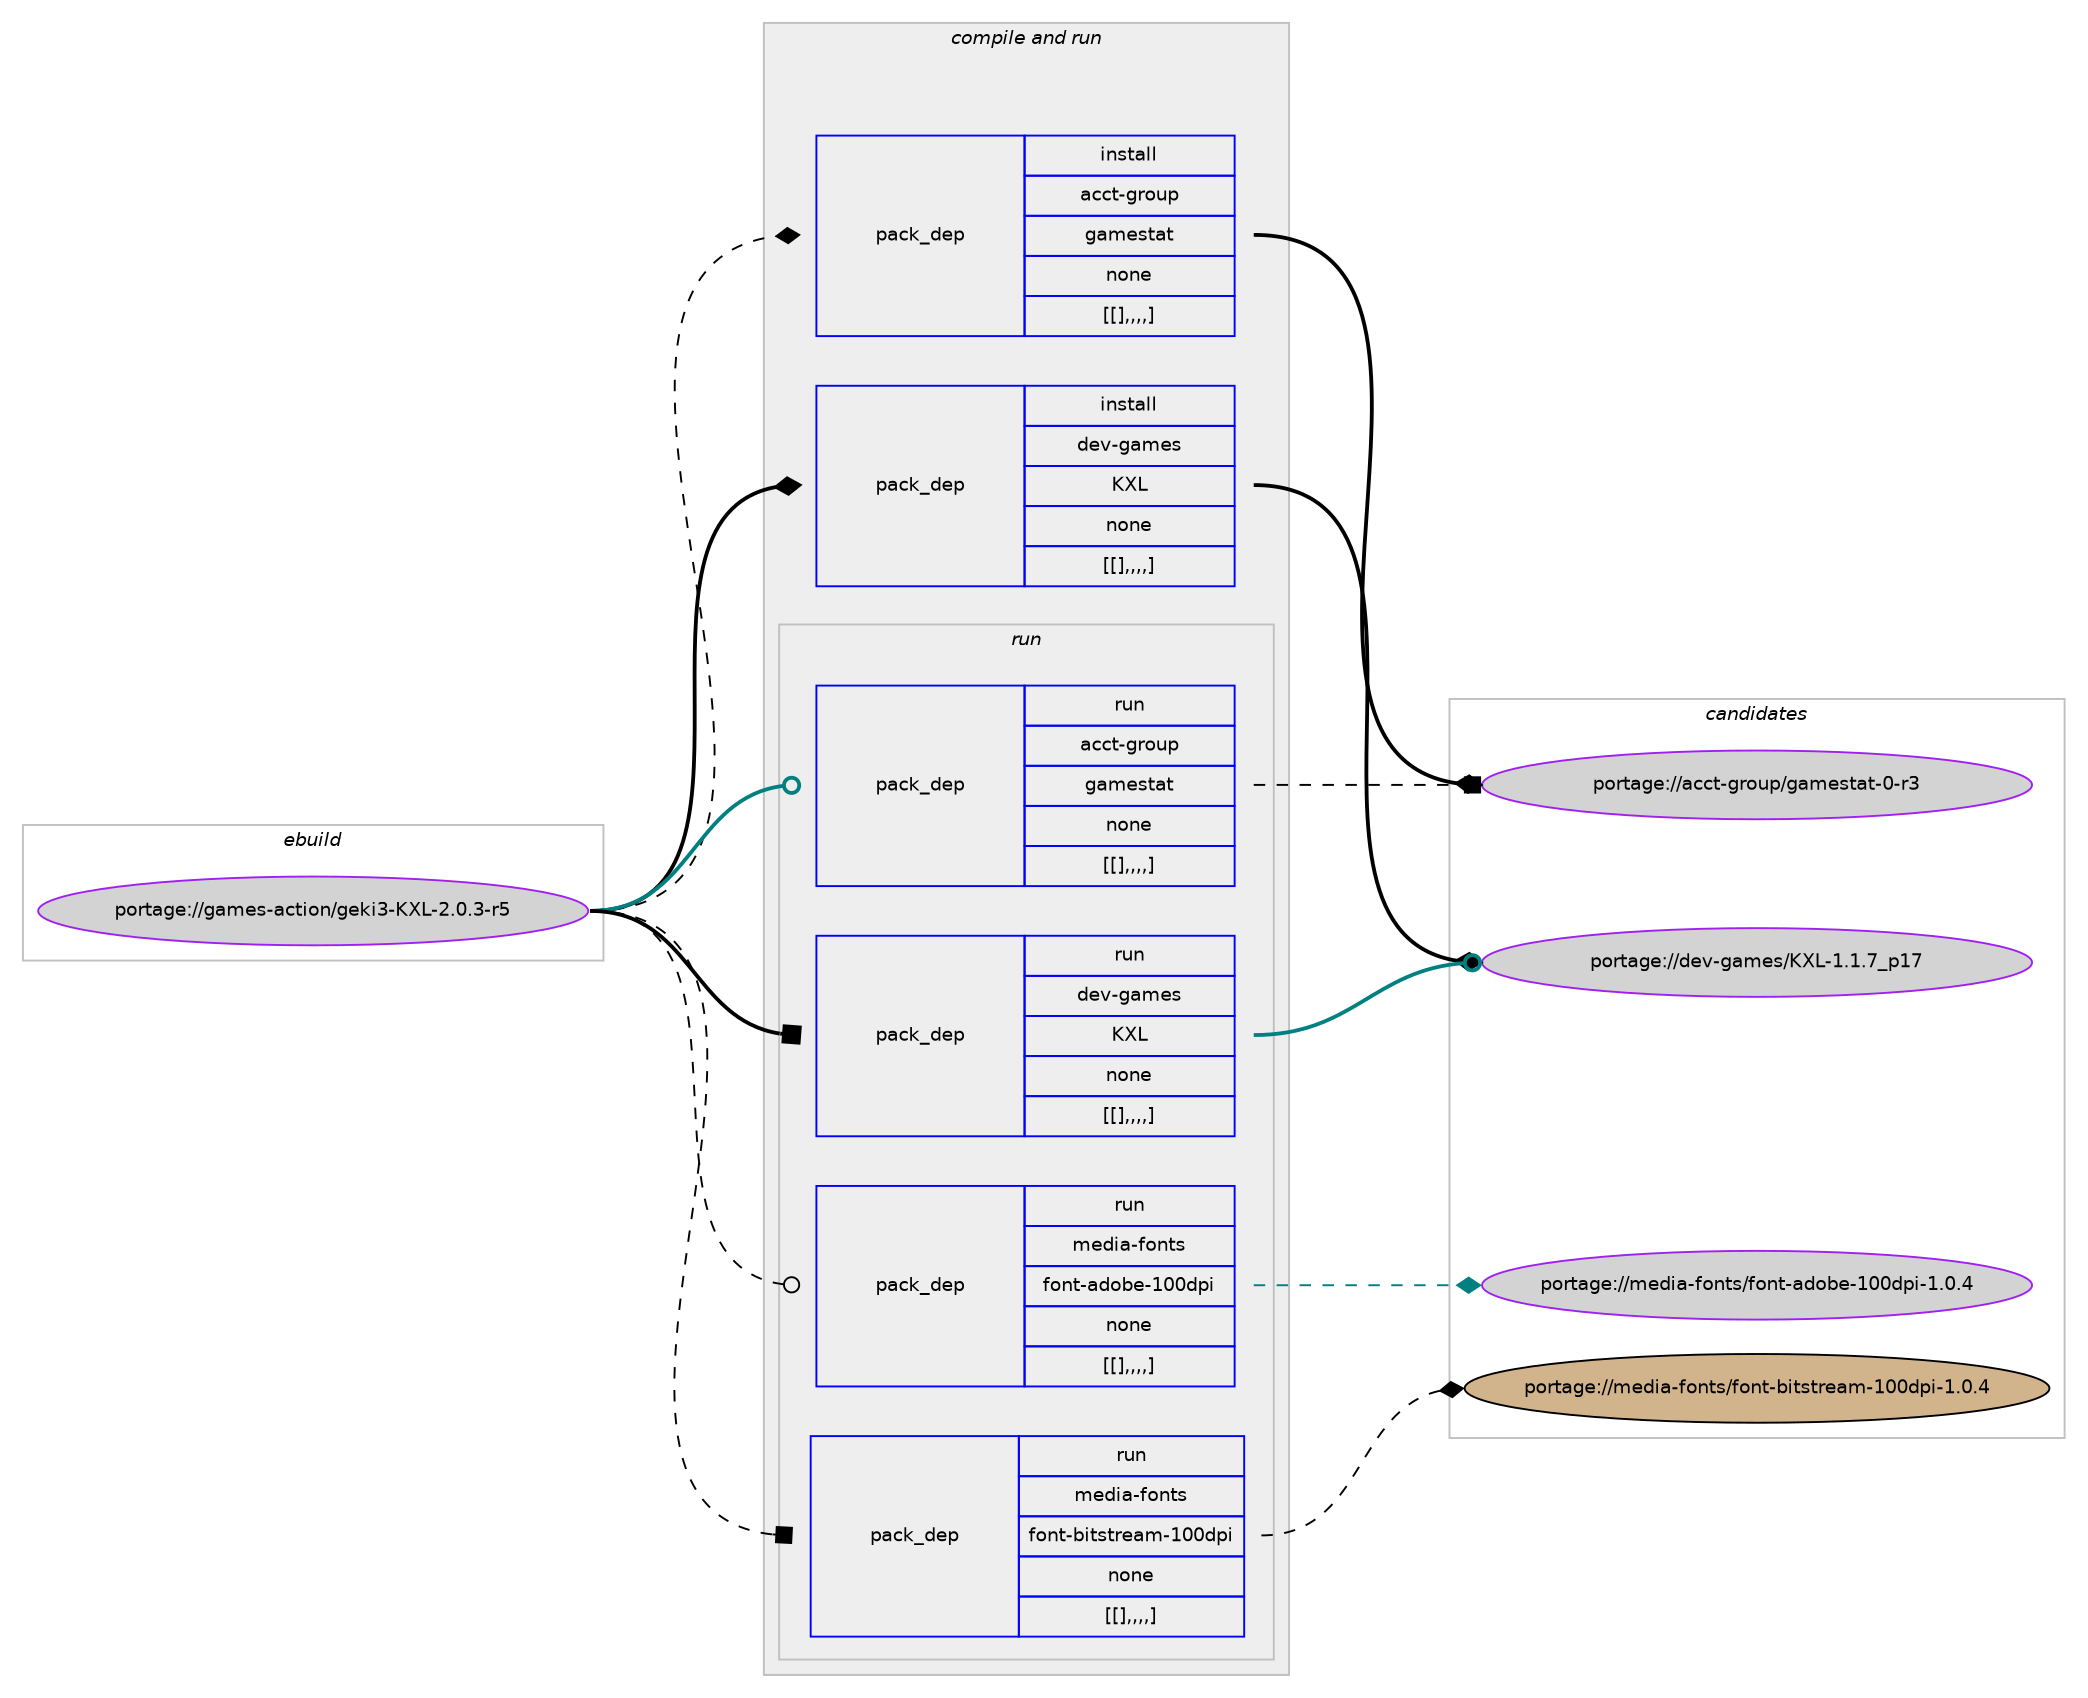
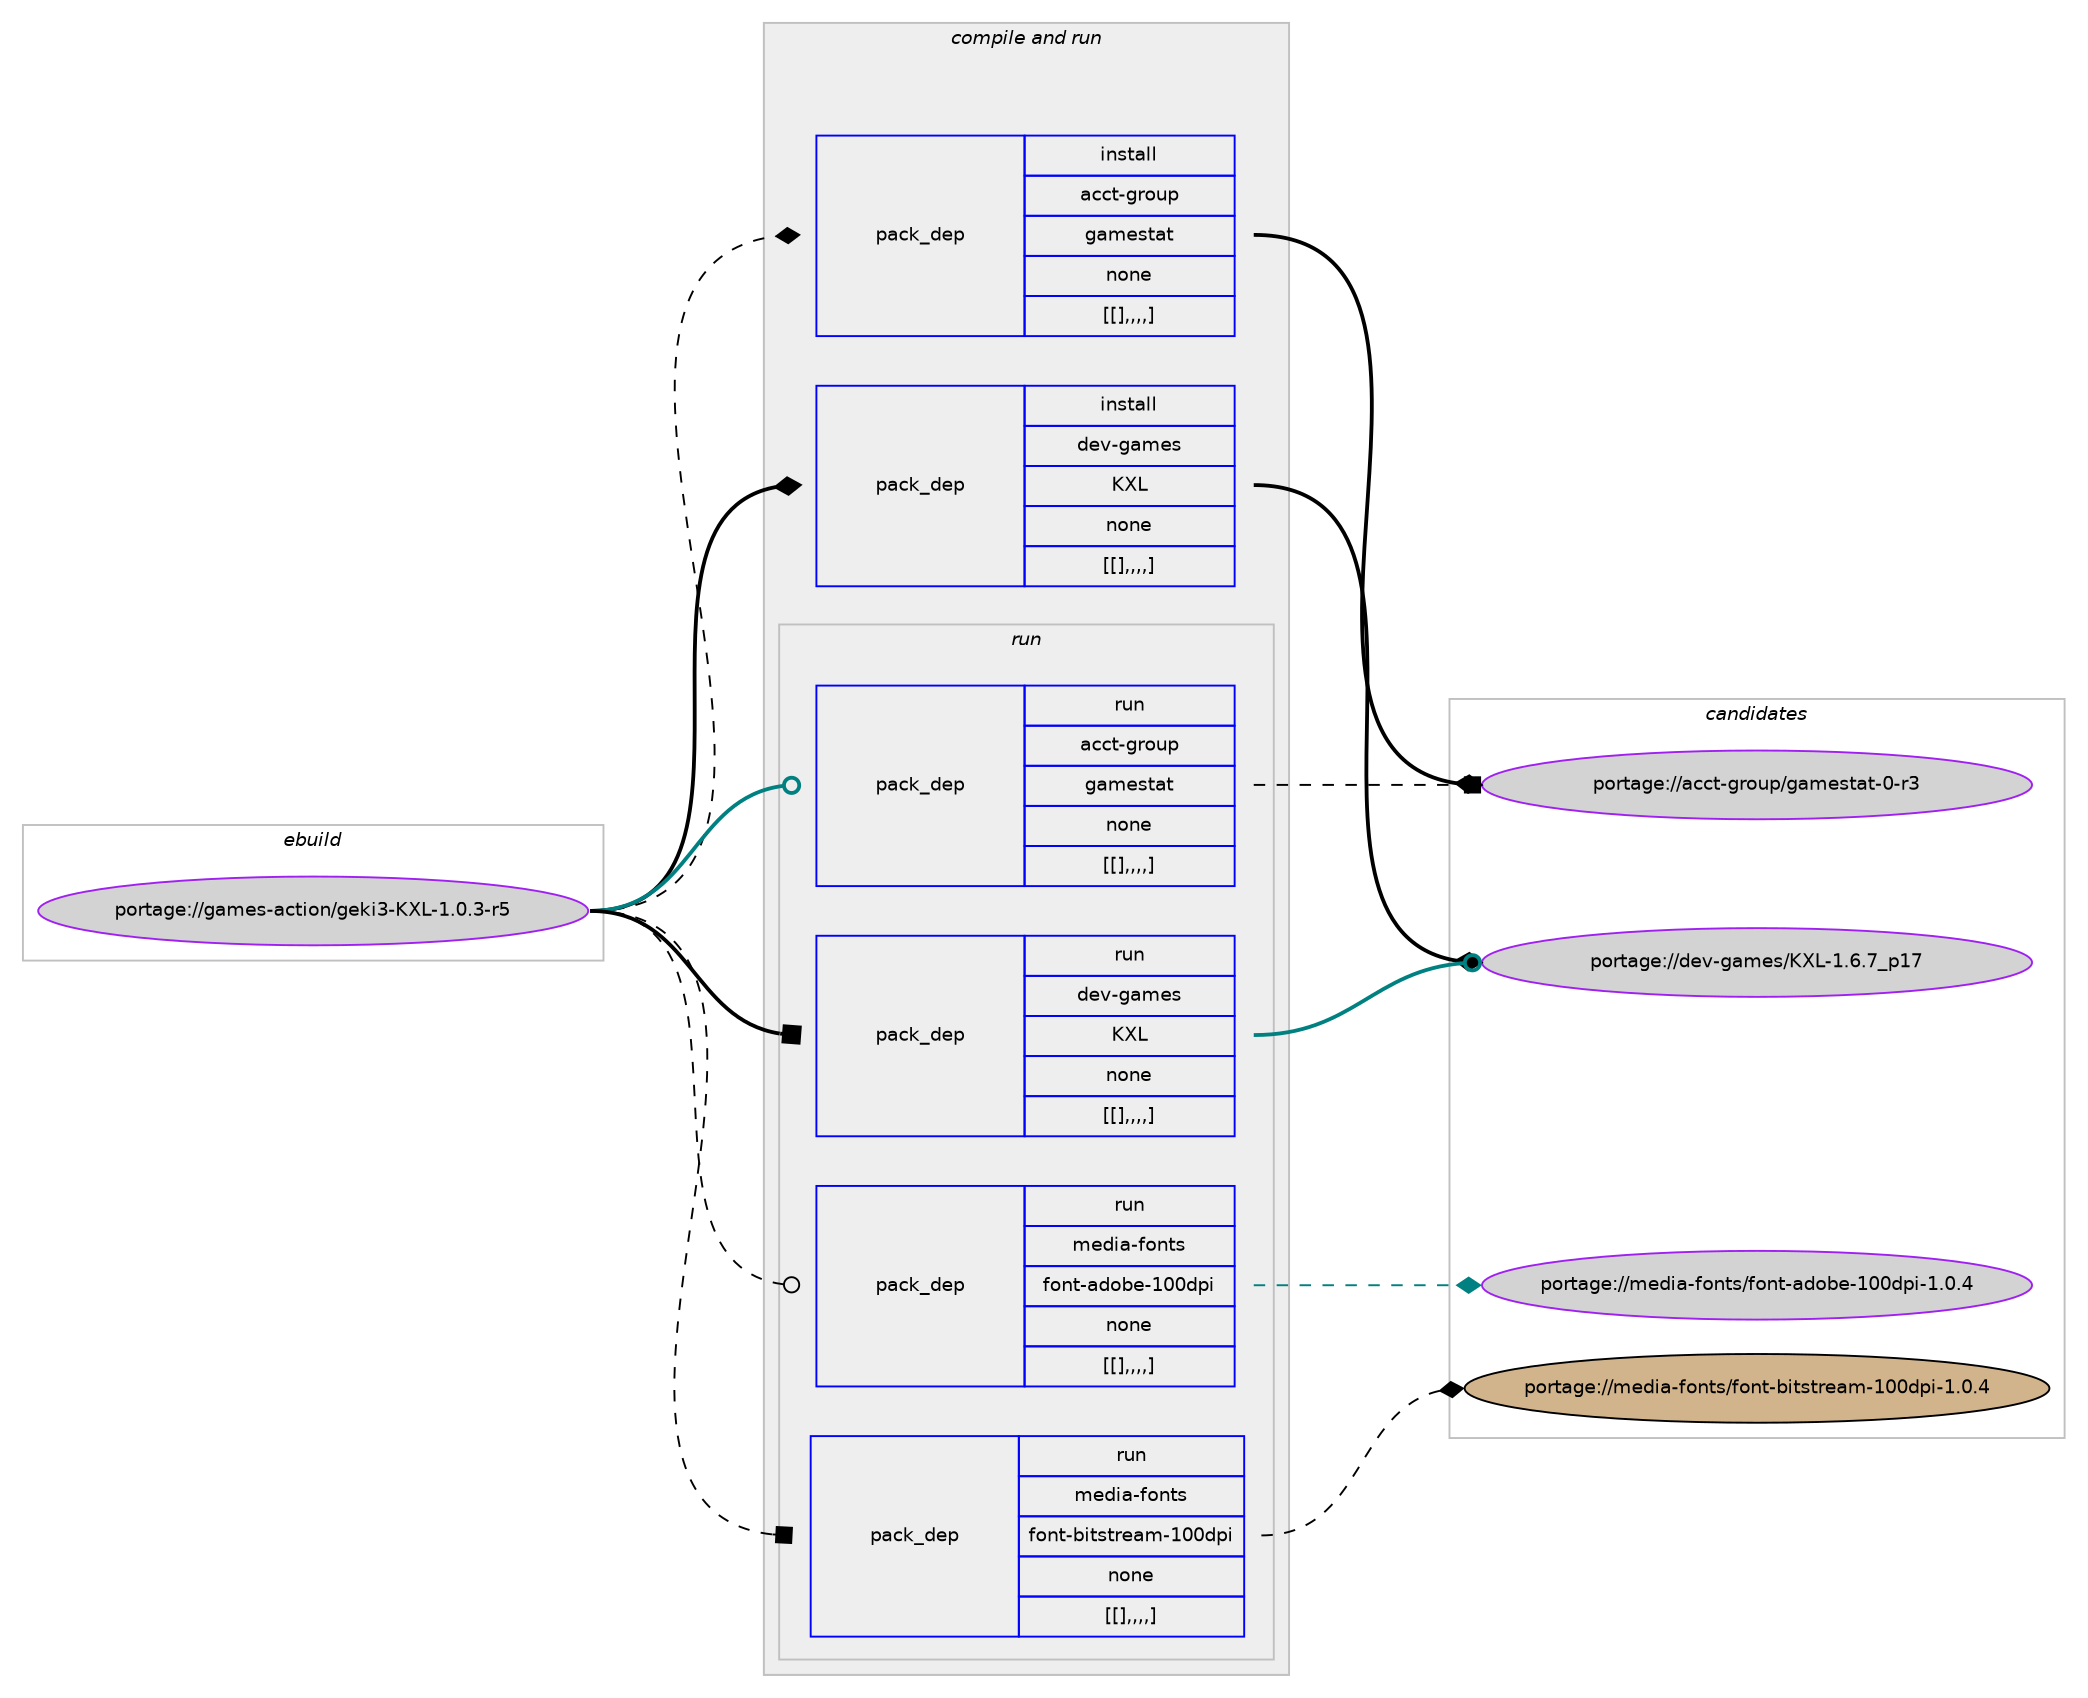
(313, 911) -> (313, 911)
(1757, 962) -> (1757, 962)
